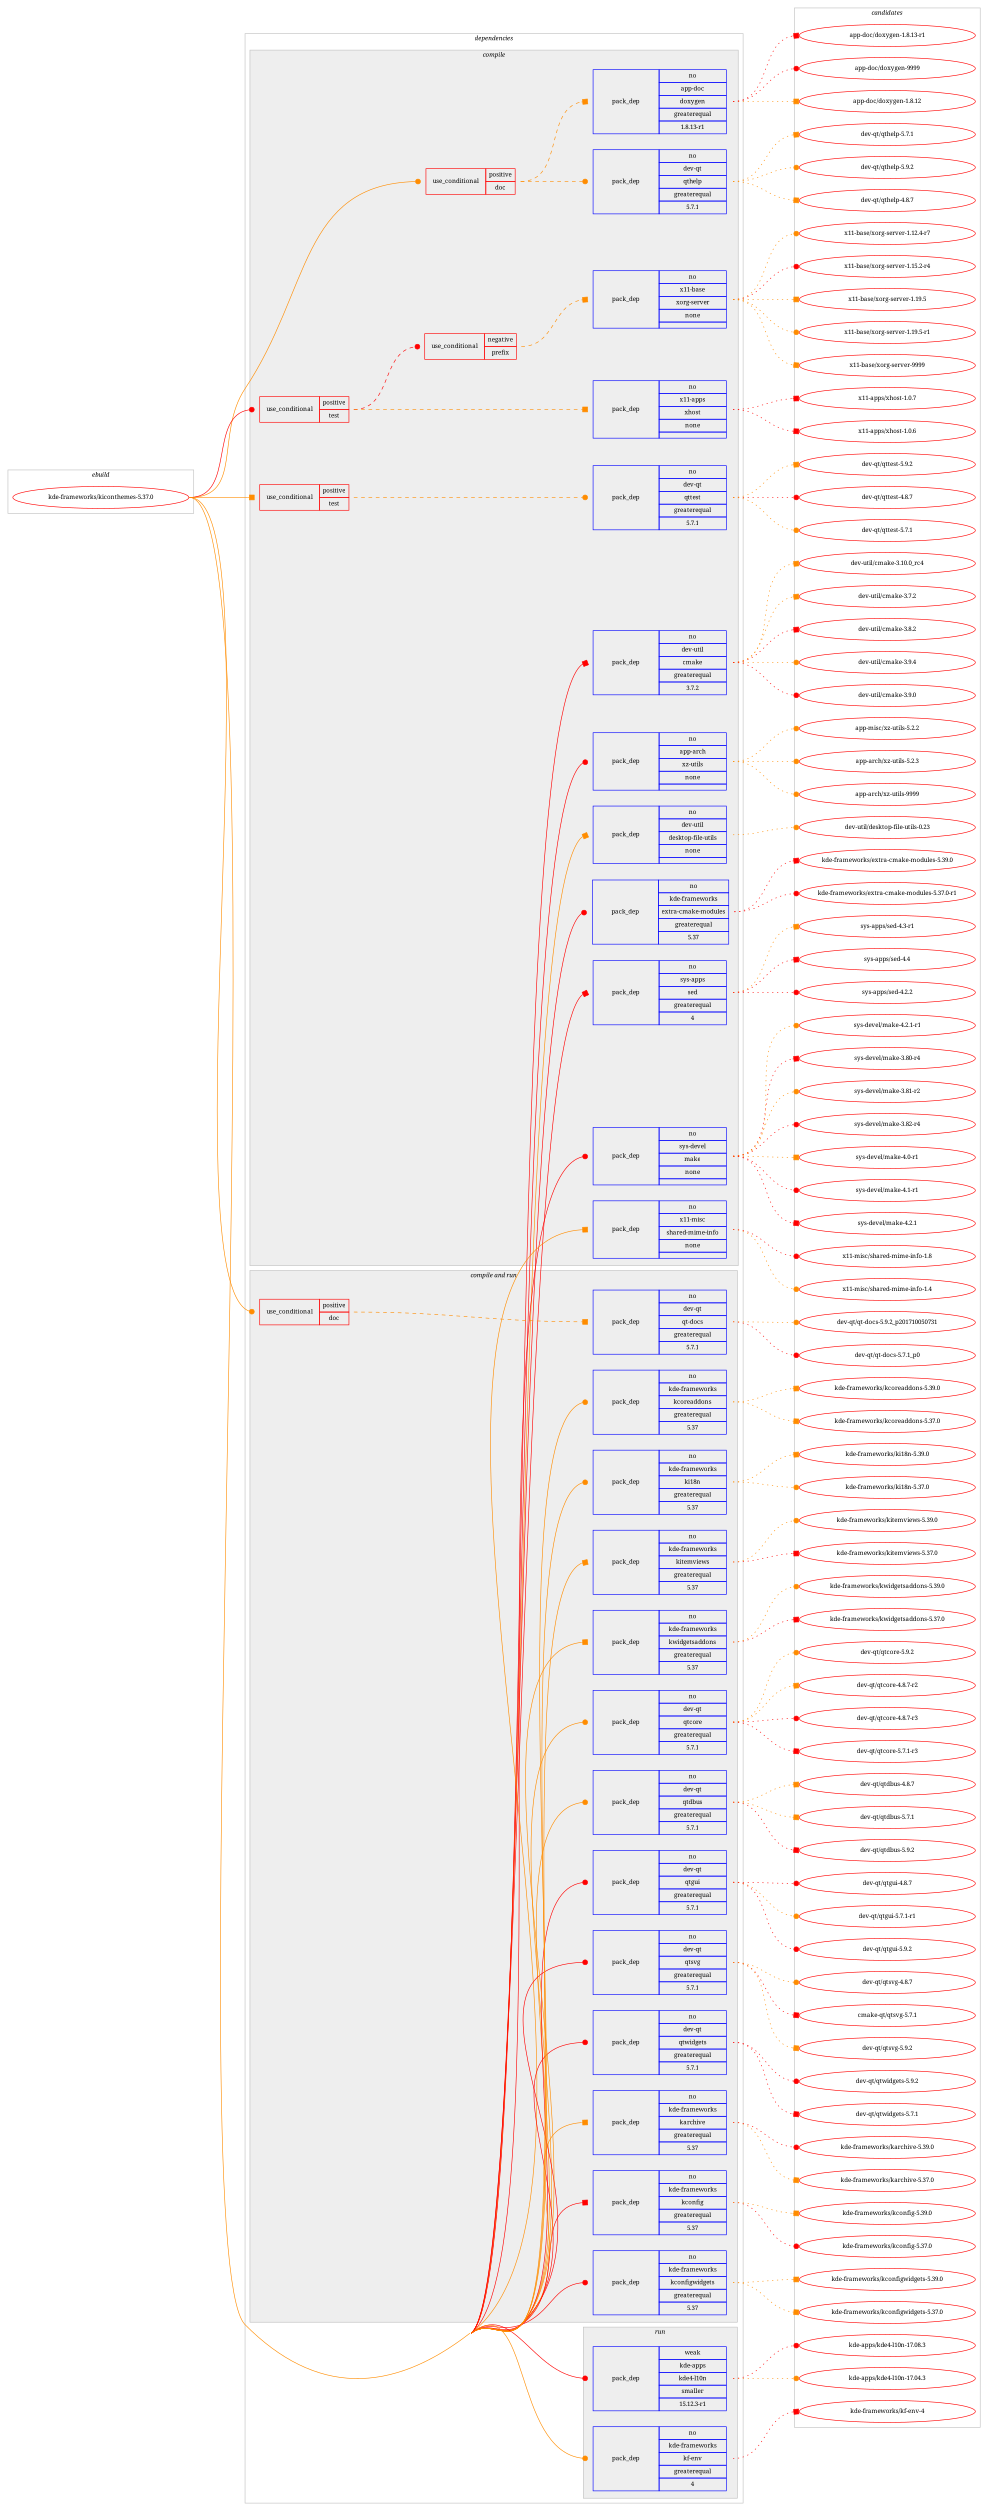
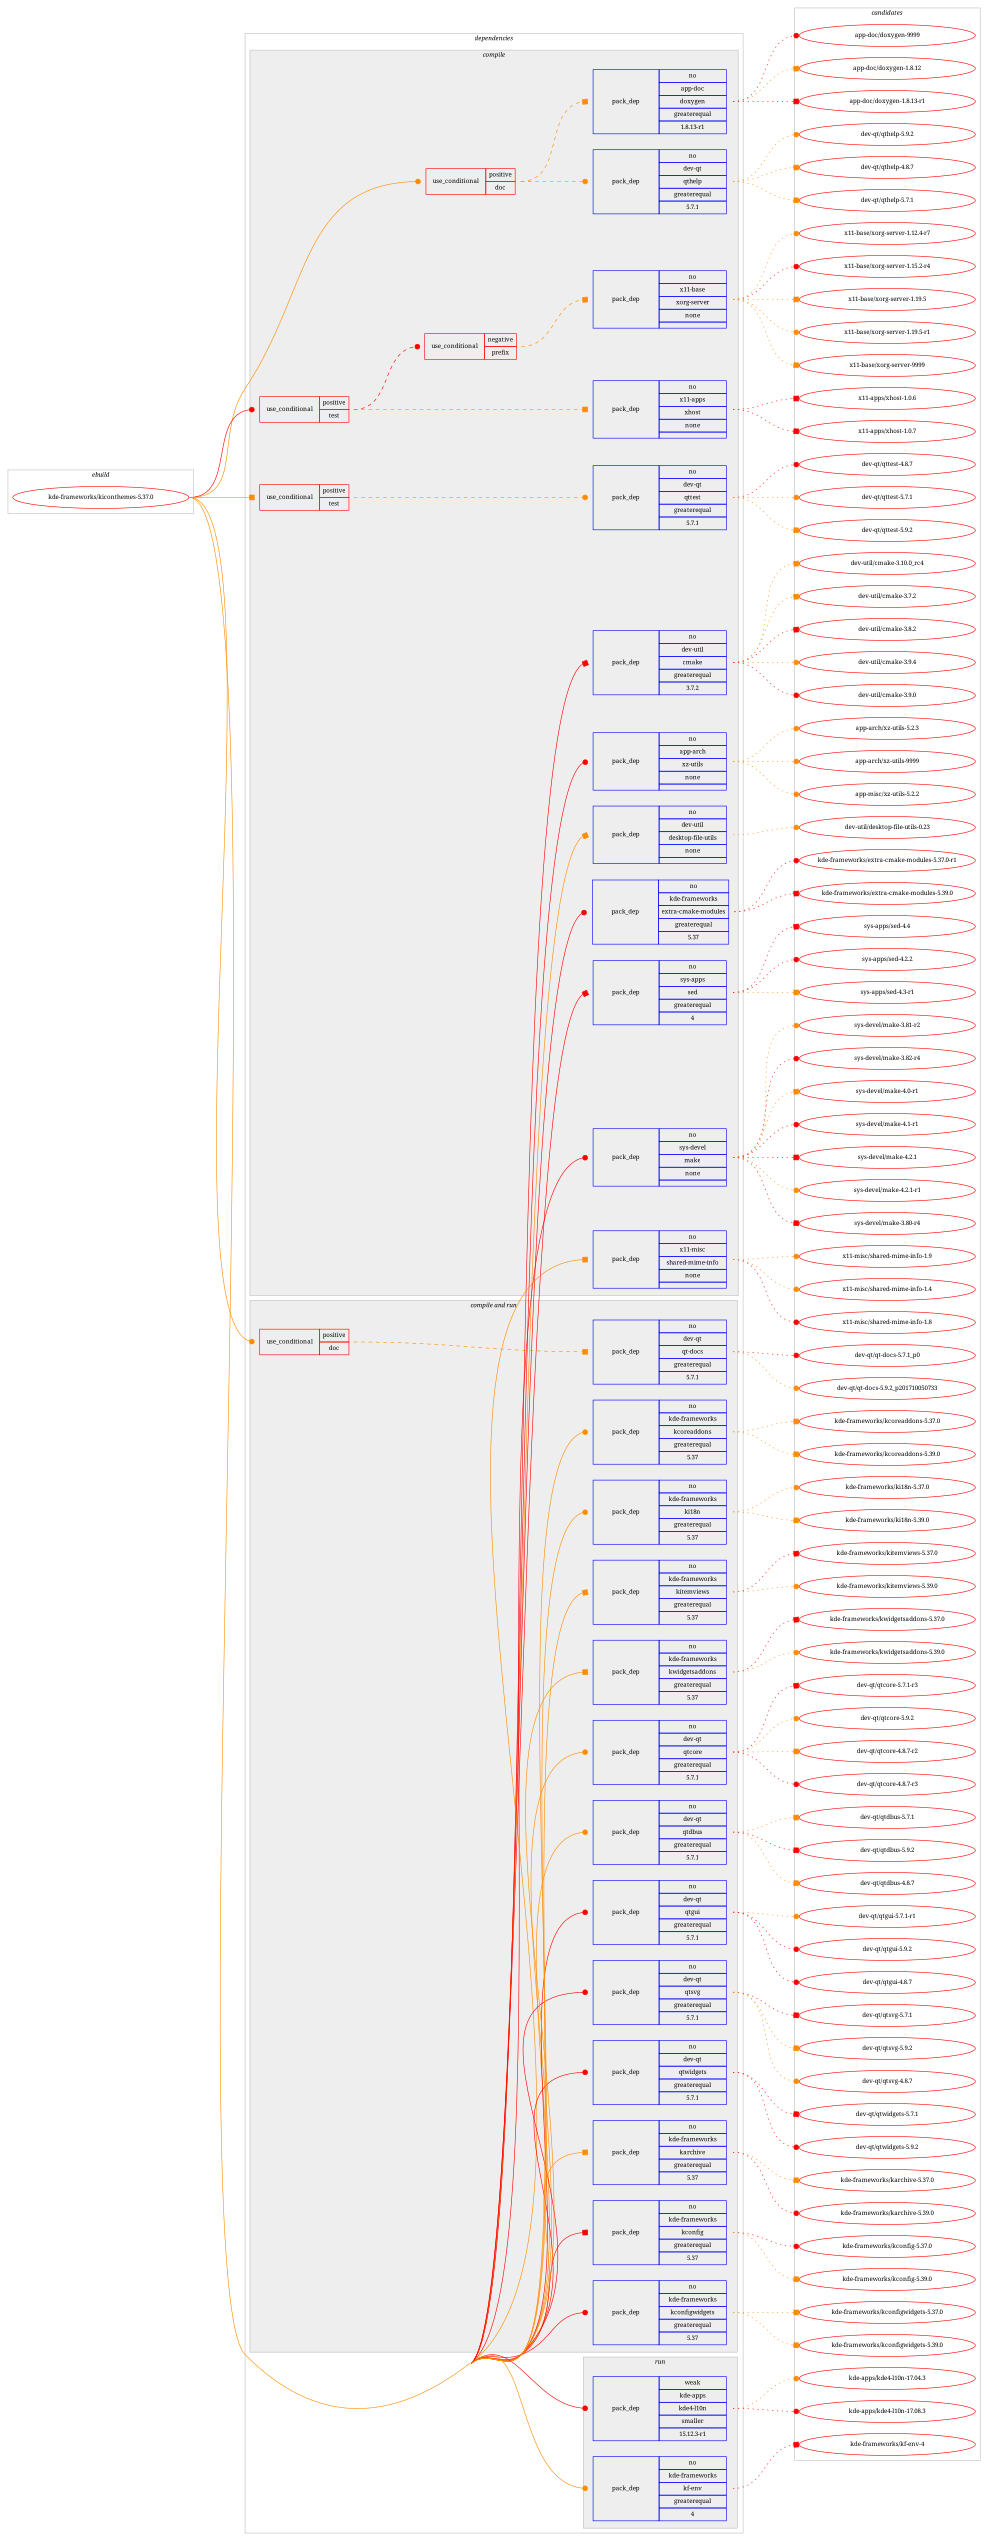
none -> (887, 1256)
(887, 1322) -> (887, 1388)
(887, 2015) -> (887, 2015)
